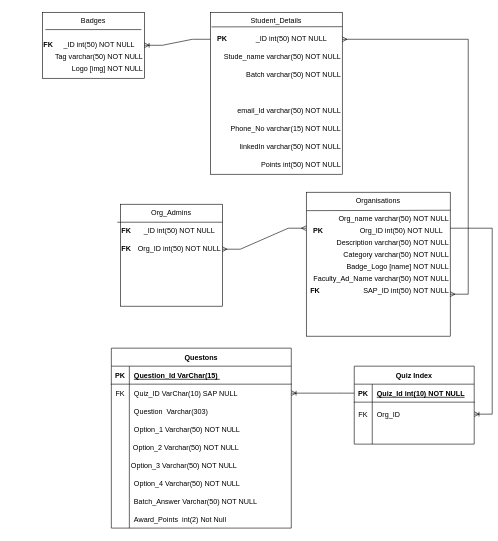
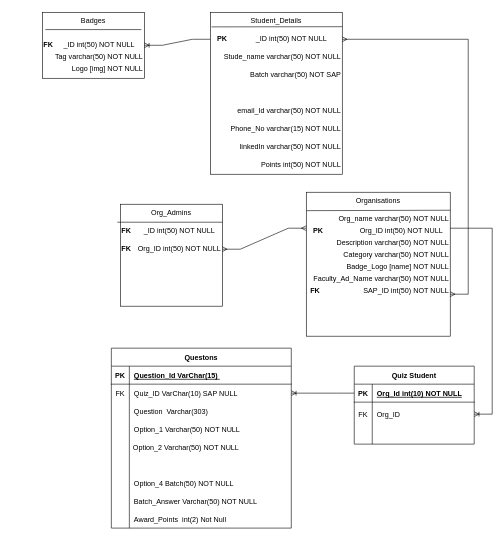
(291, 75) -> (294, 75)
(414, 376) -> (414, 376)
(421, 394) -> (419, 394)
(182, 465) -> none
(189, 484) -> (184, 484)
